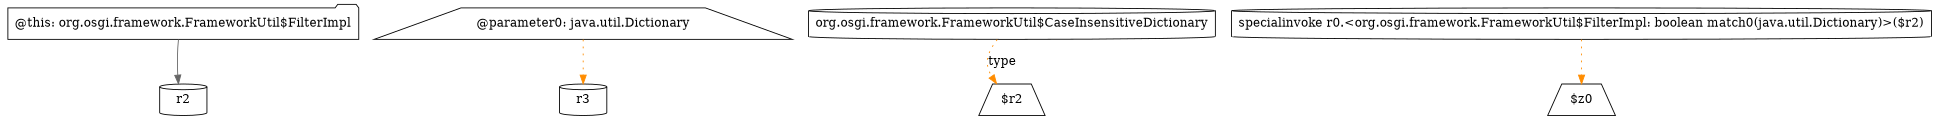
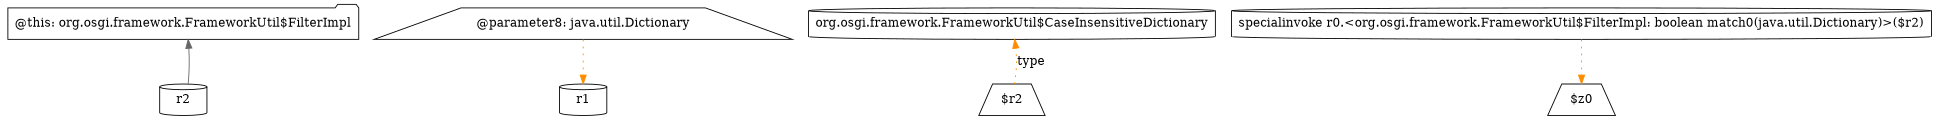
(583, 24) -> (583, 24)
(177, 57) -> (189, 66)
(988, 57) -> (1016, 66)
(583, 100) -> (583, 100)
